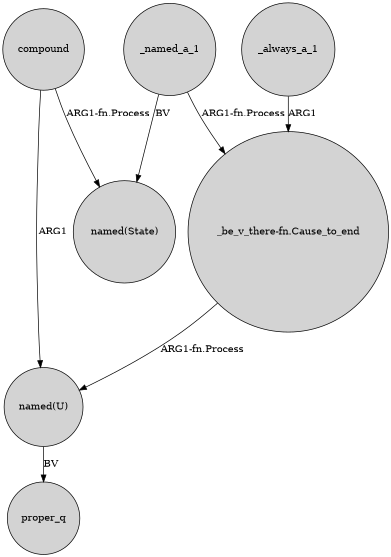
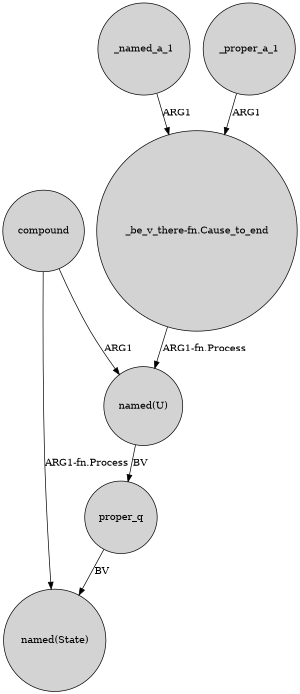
(288, 49) -> (249, 49)
(244, 114) -> (177, 113)
(149, 135) -> (93, 569)
